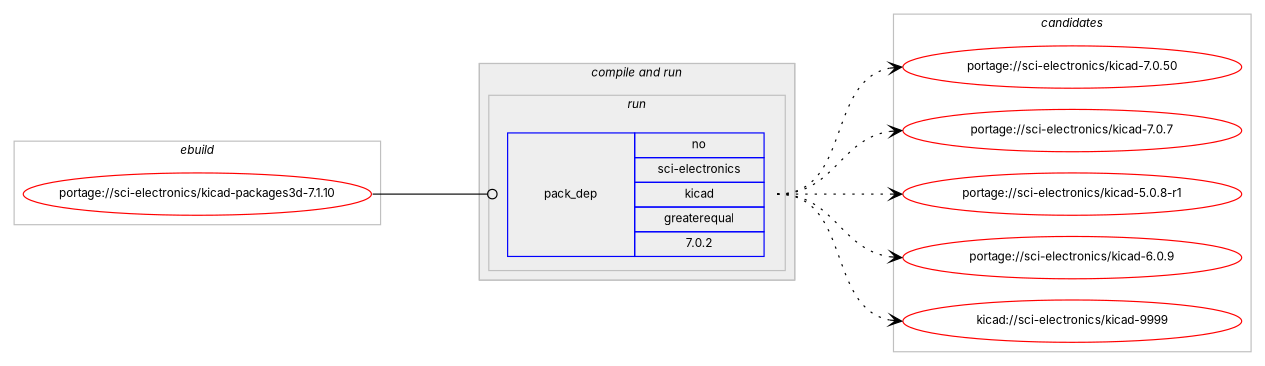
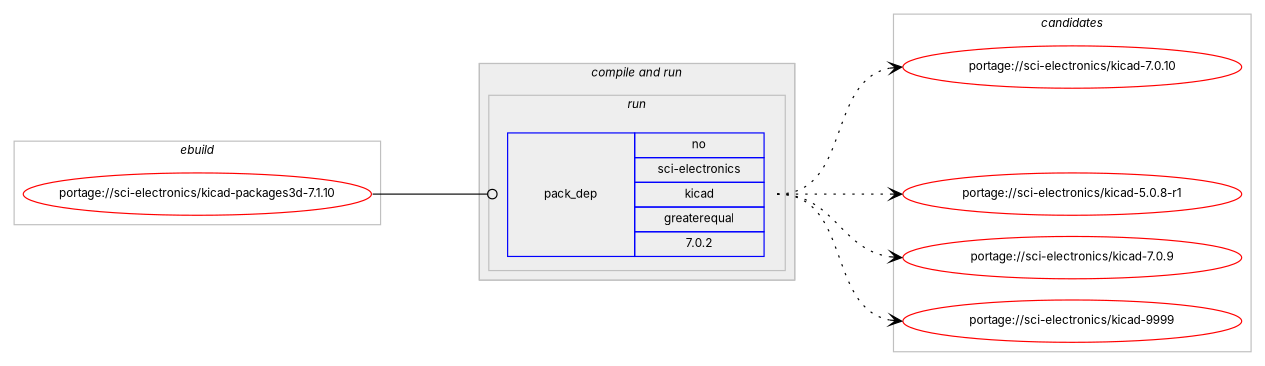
(1072, 67) -> (1072, 67)
(1072, 131) -> none
(1072, 258) -> (1072, 258)
(1072, 321) -> (1072, 321)
